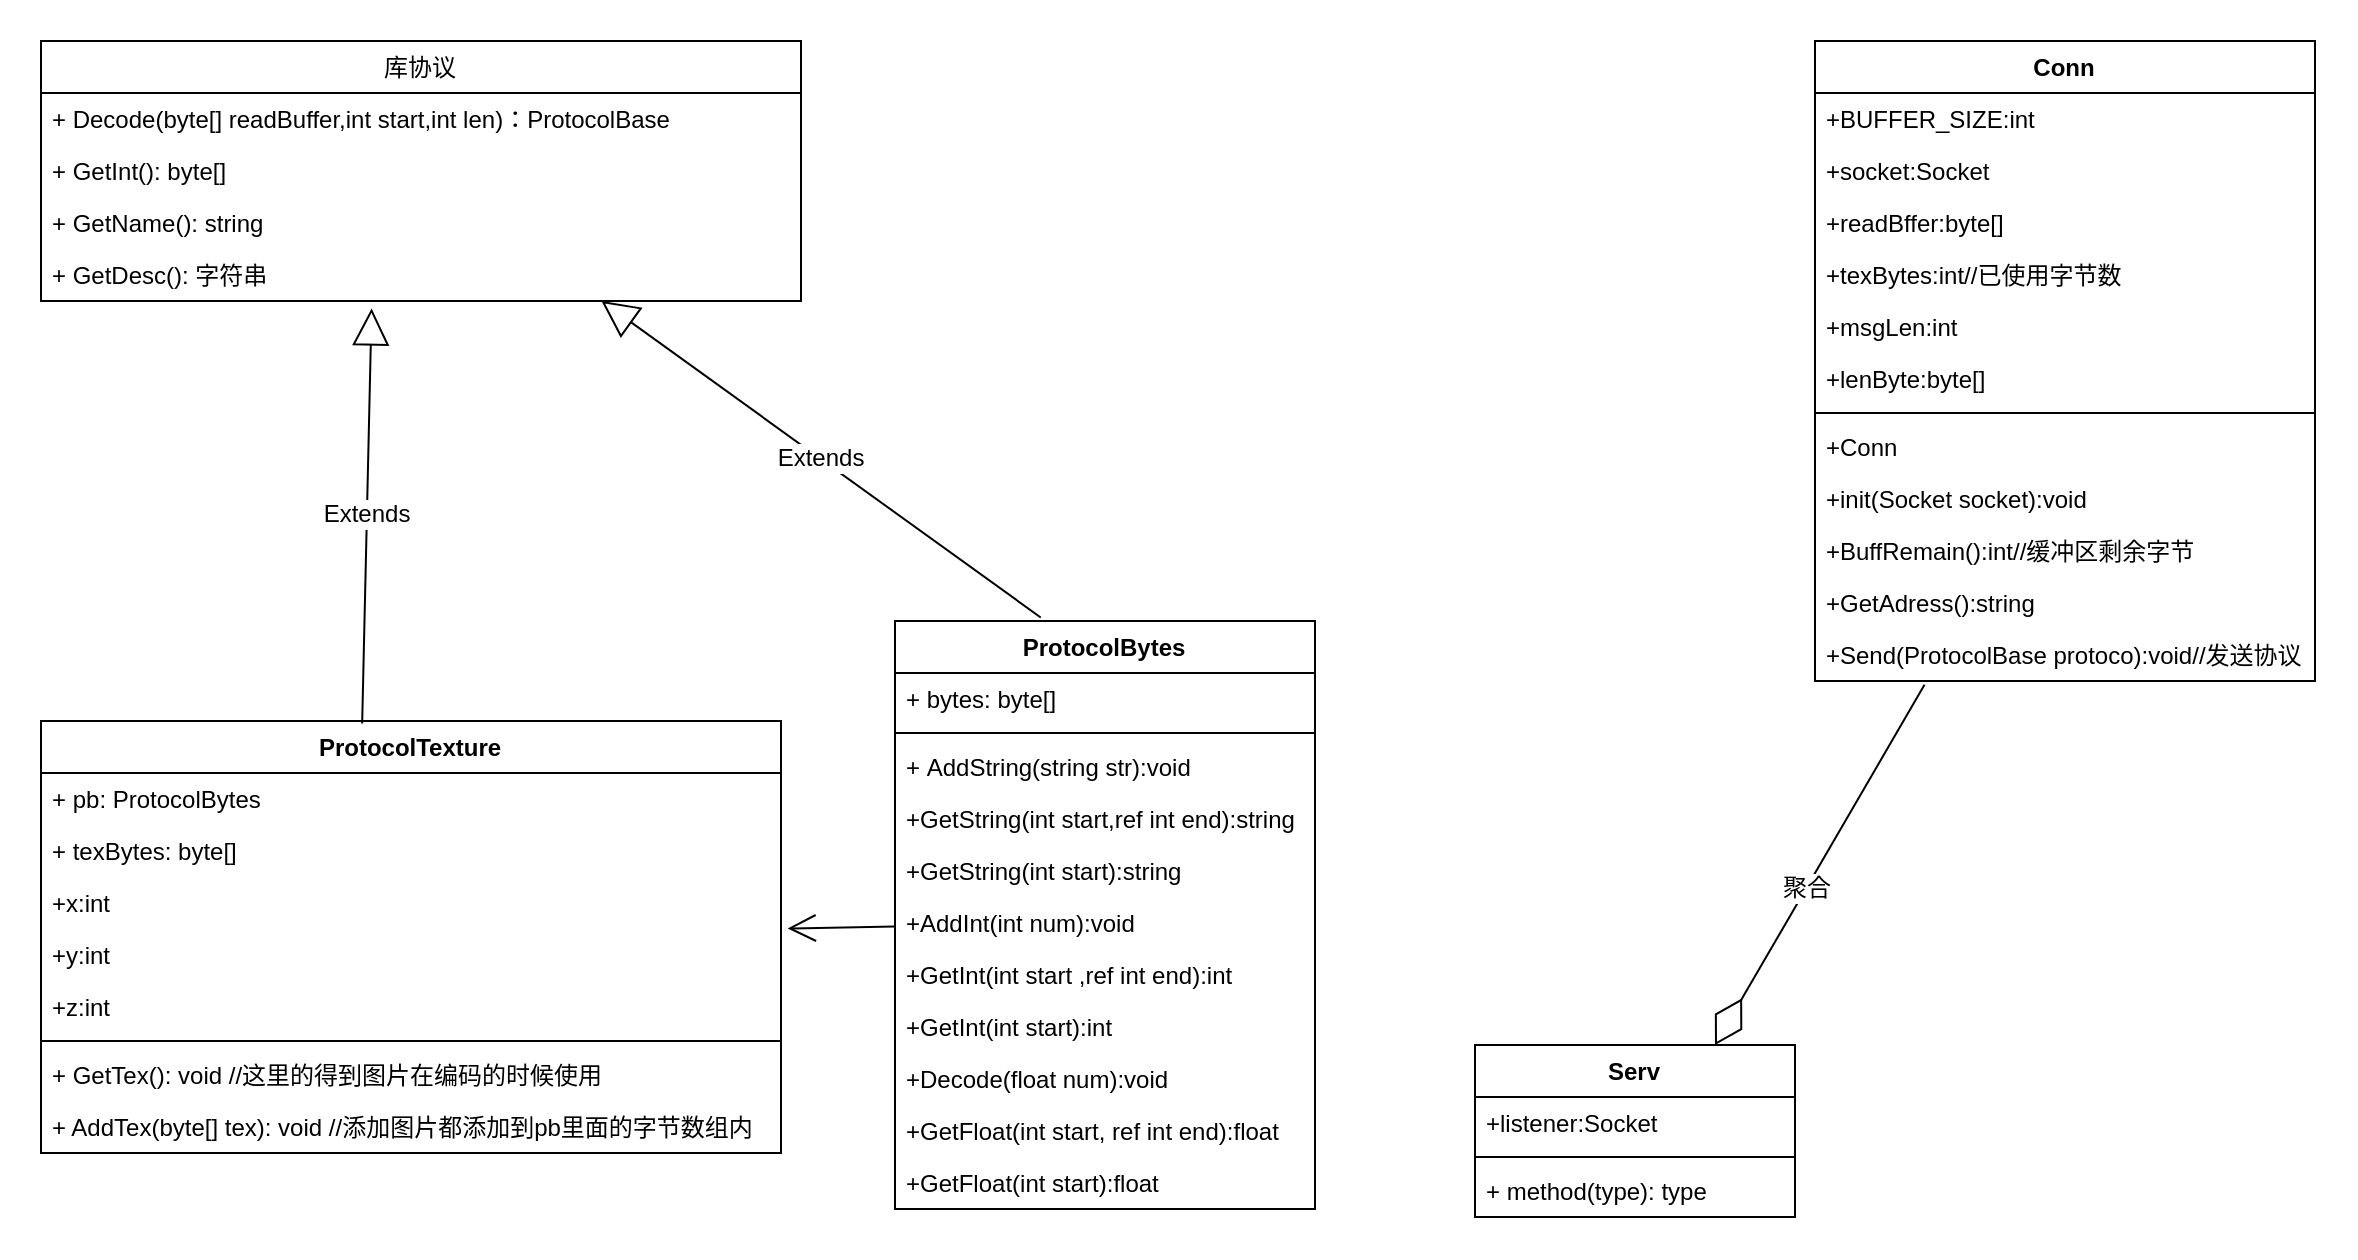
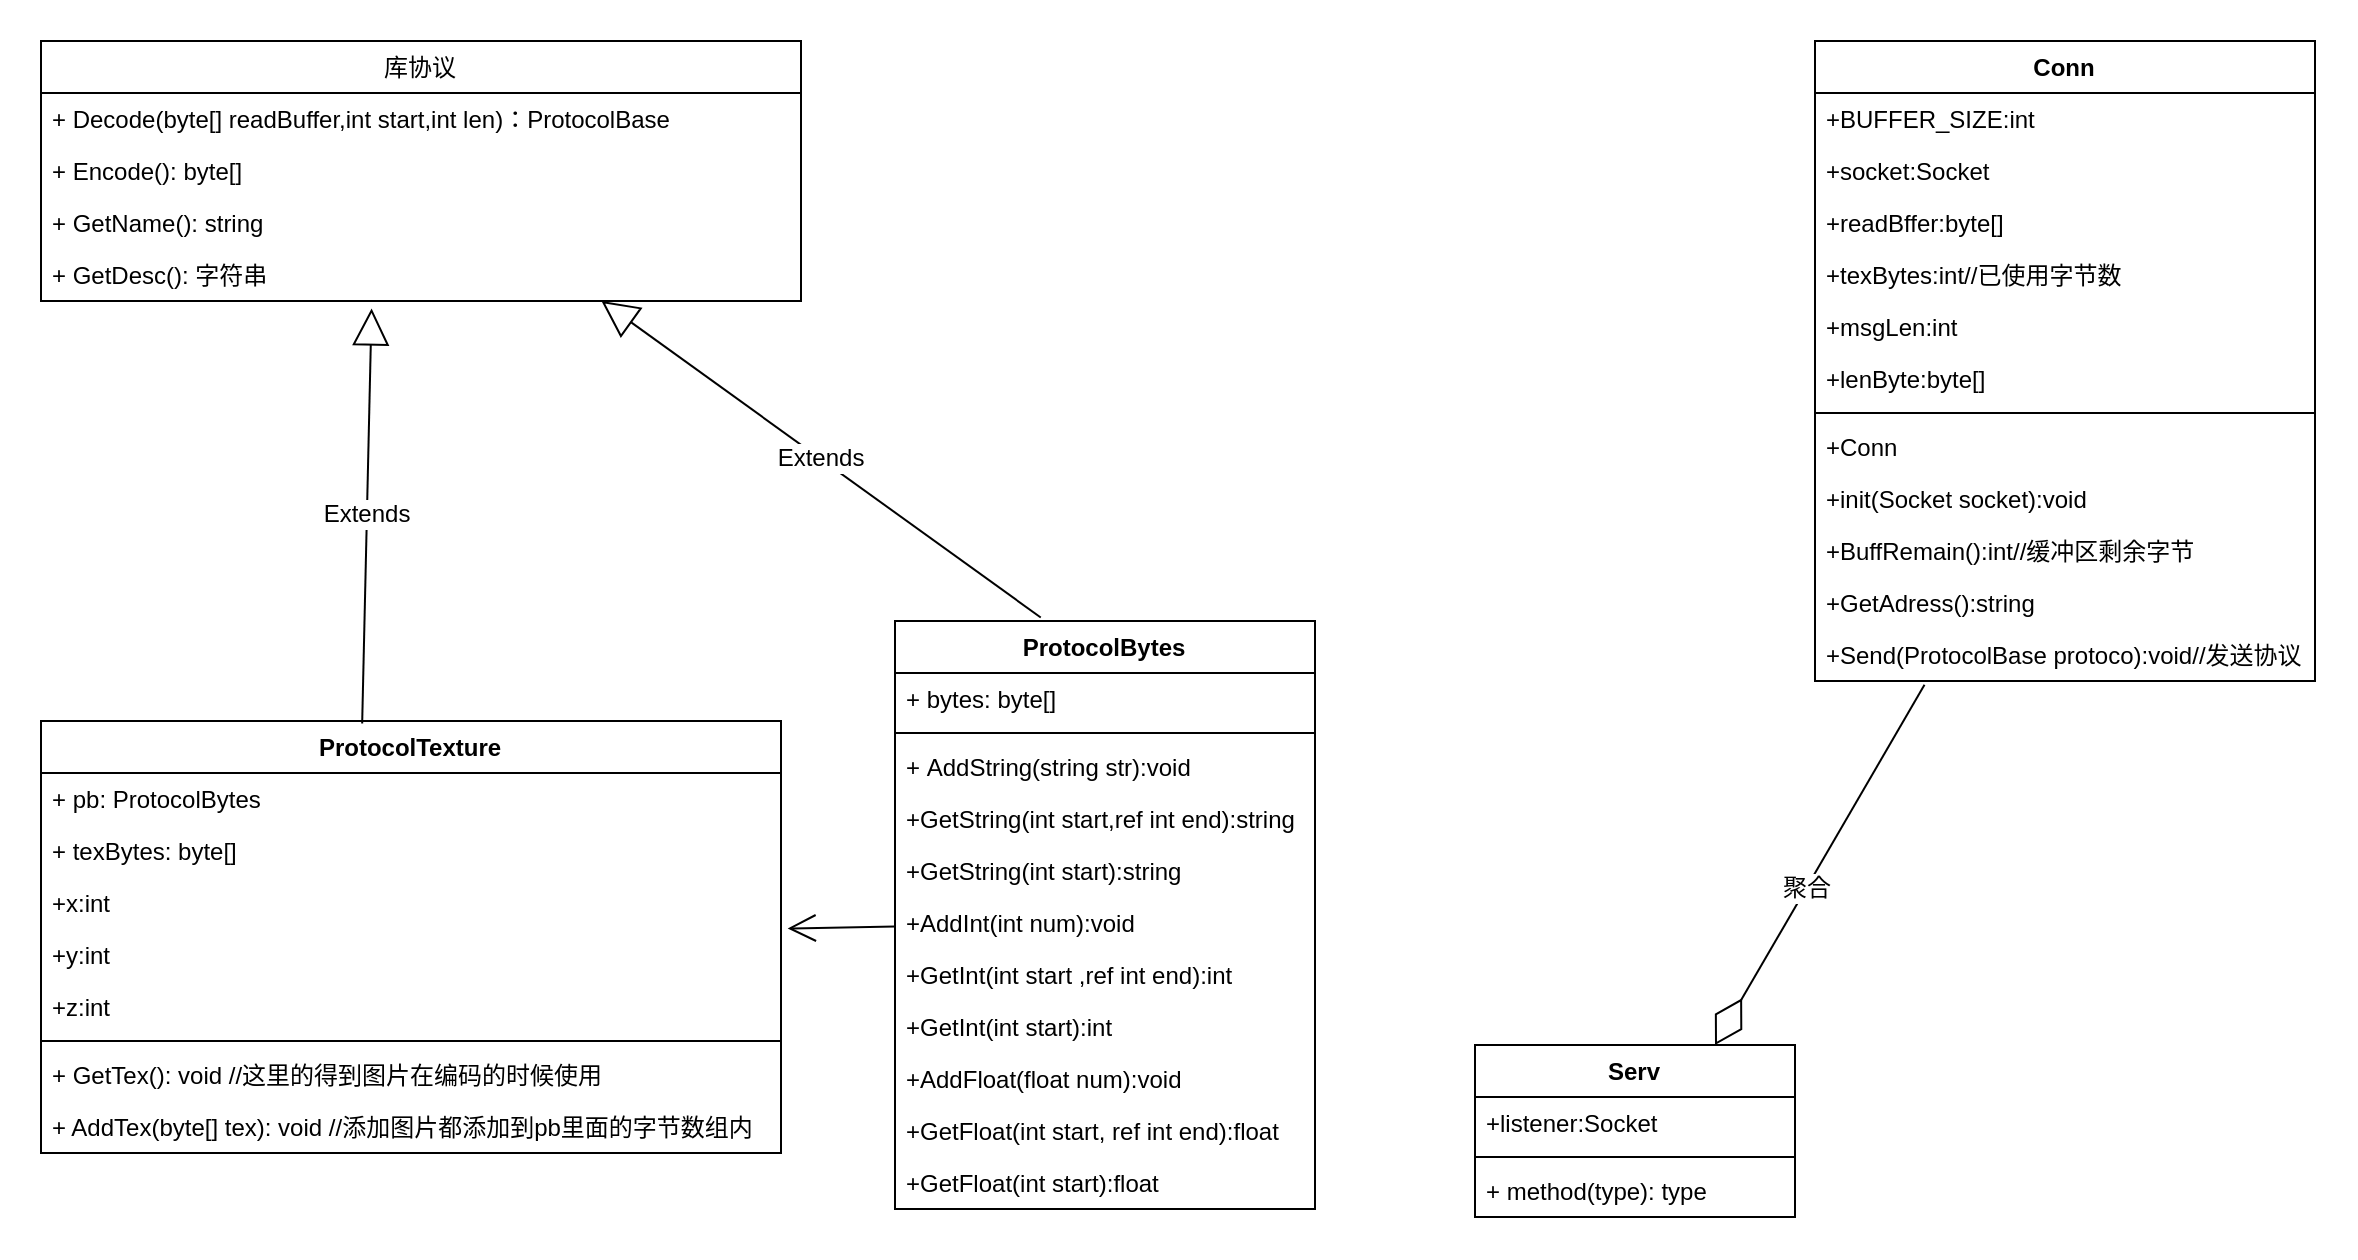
(167, 172) -> (167, 172)
(1048, 1080) -> (1058, 1080)
